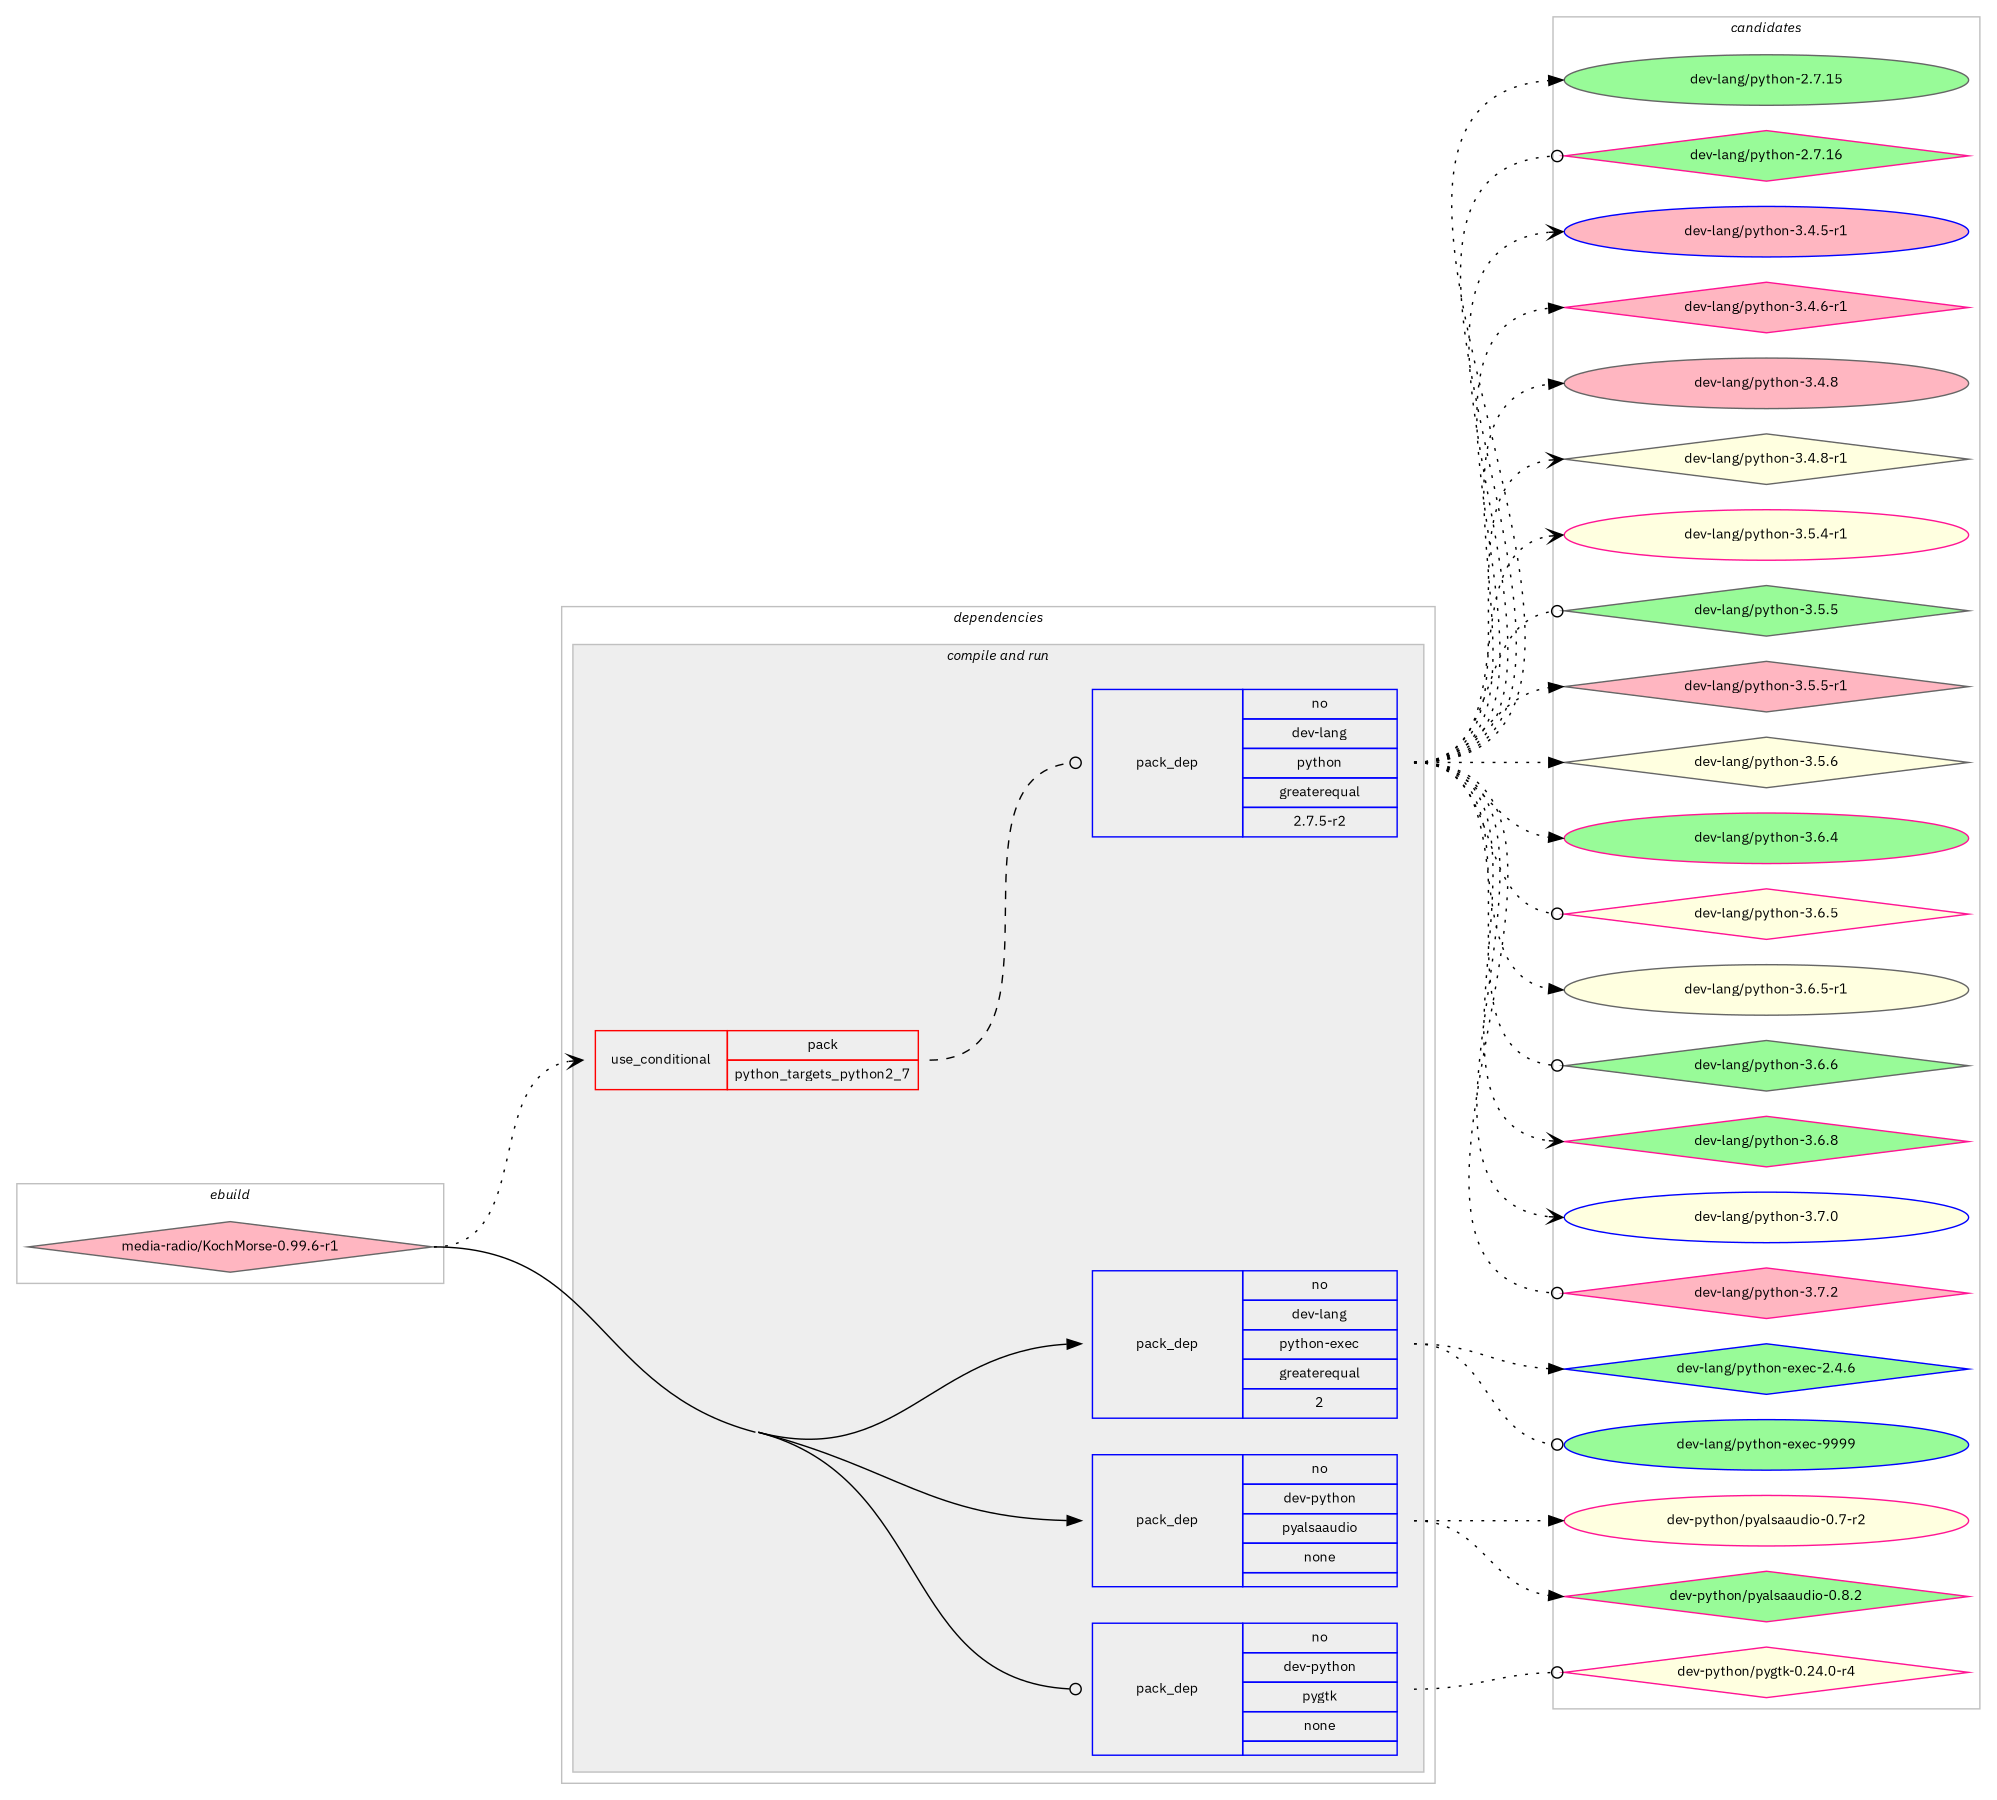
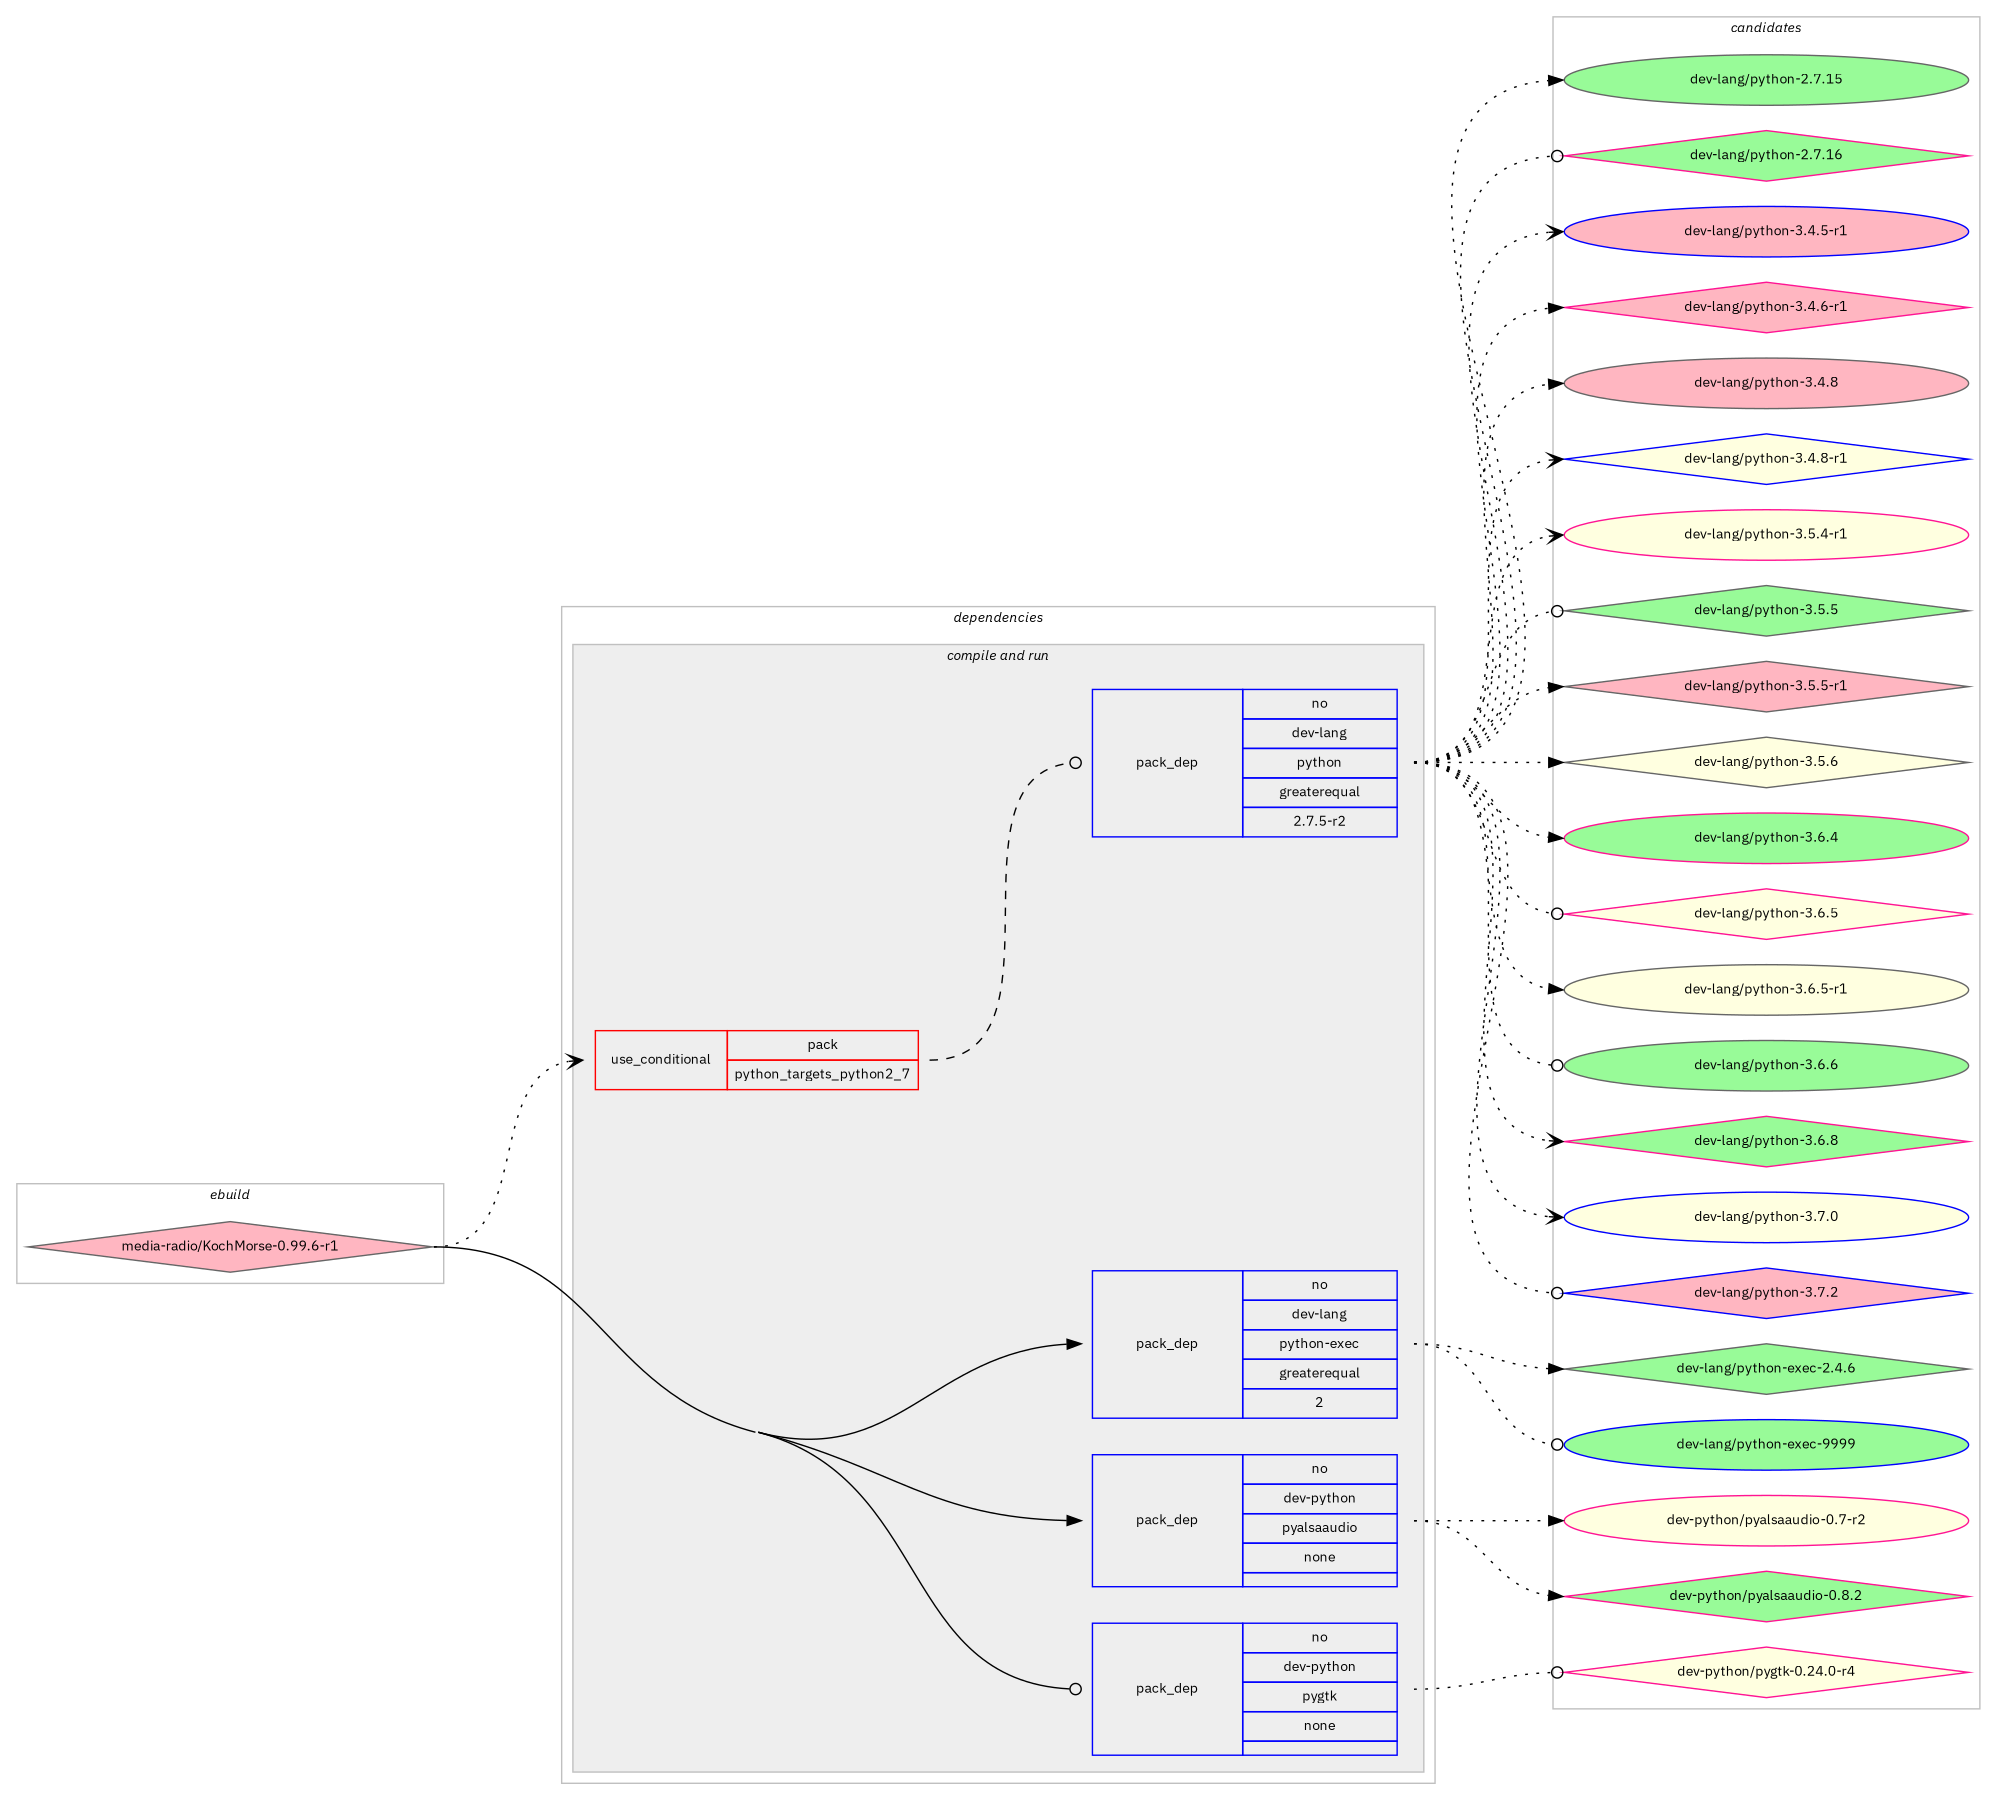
(1766, 459) -> (1766, 459)
(1766, 1066) -> (1766, 1066)
(1766, 1293) -> (1766, 1293)
(1766, 1369) -> (1766, 1369)
